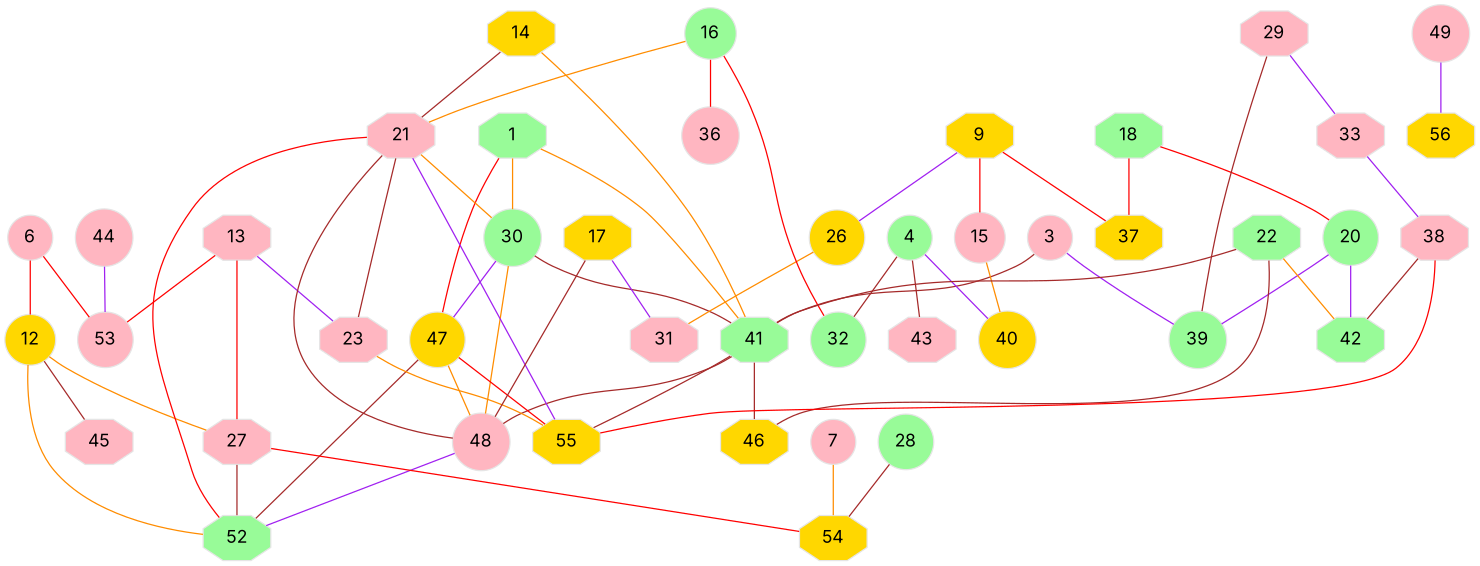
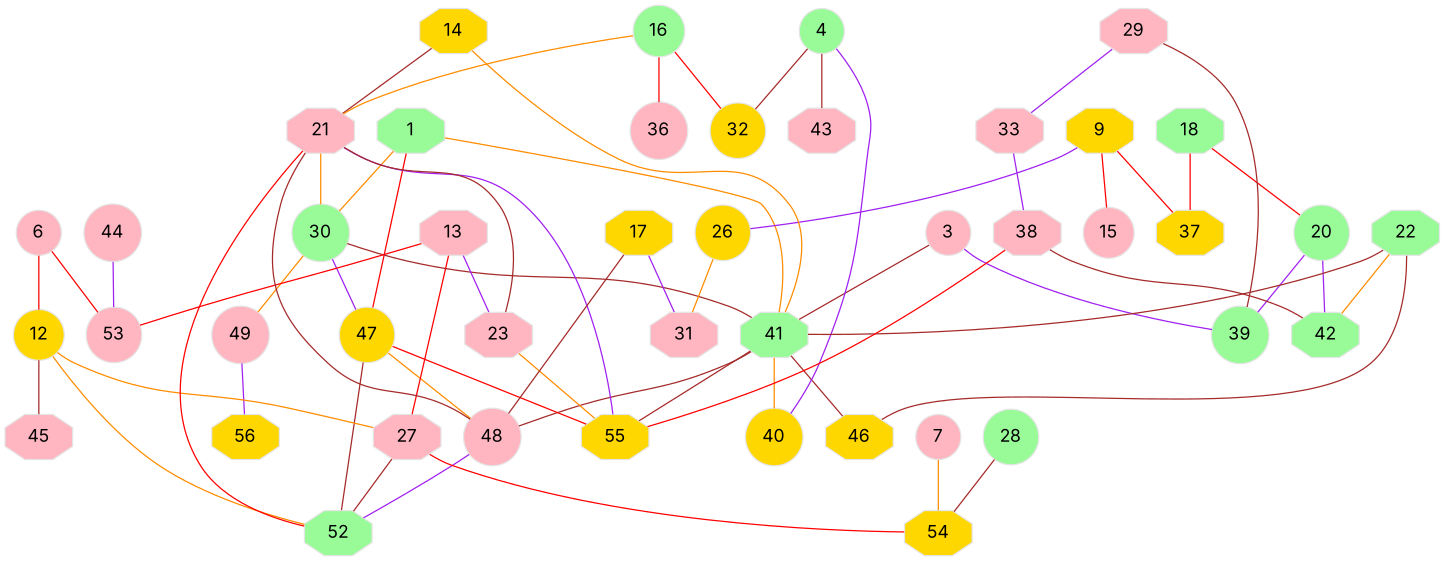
(994, 288) -> (774, 374)
(497, 340) -> (290, 273)
(838, 340) -> (738, 131)
